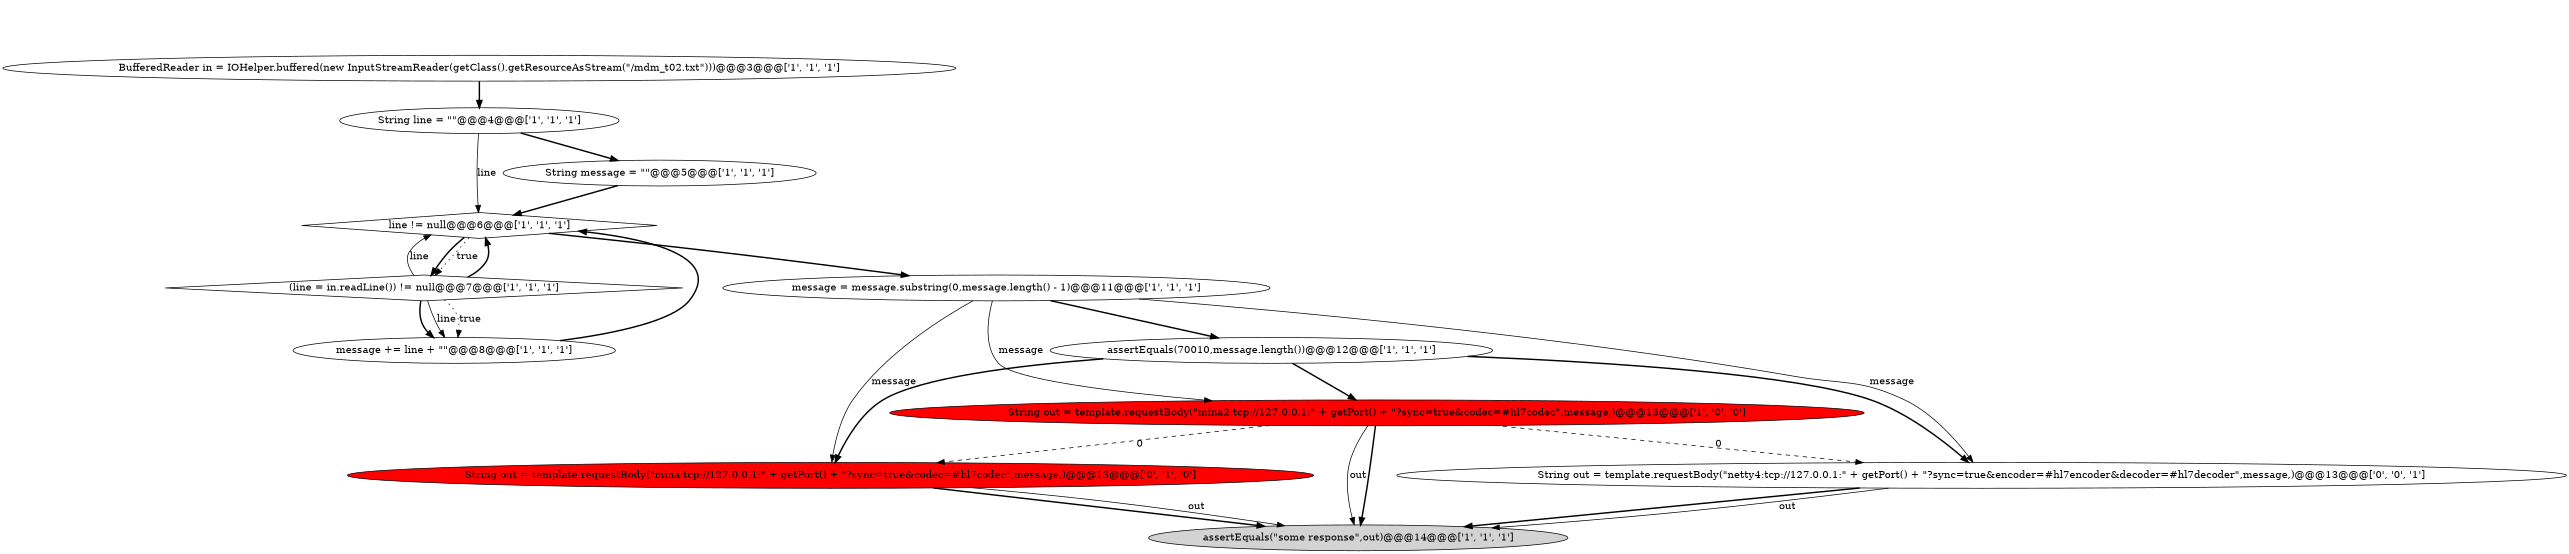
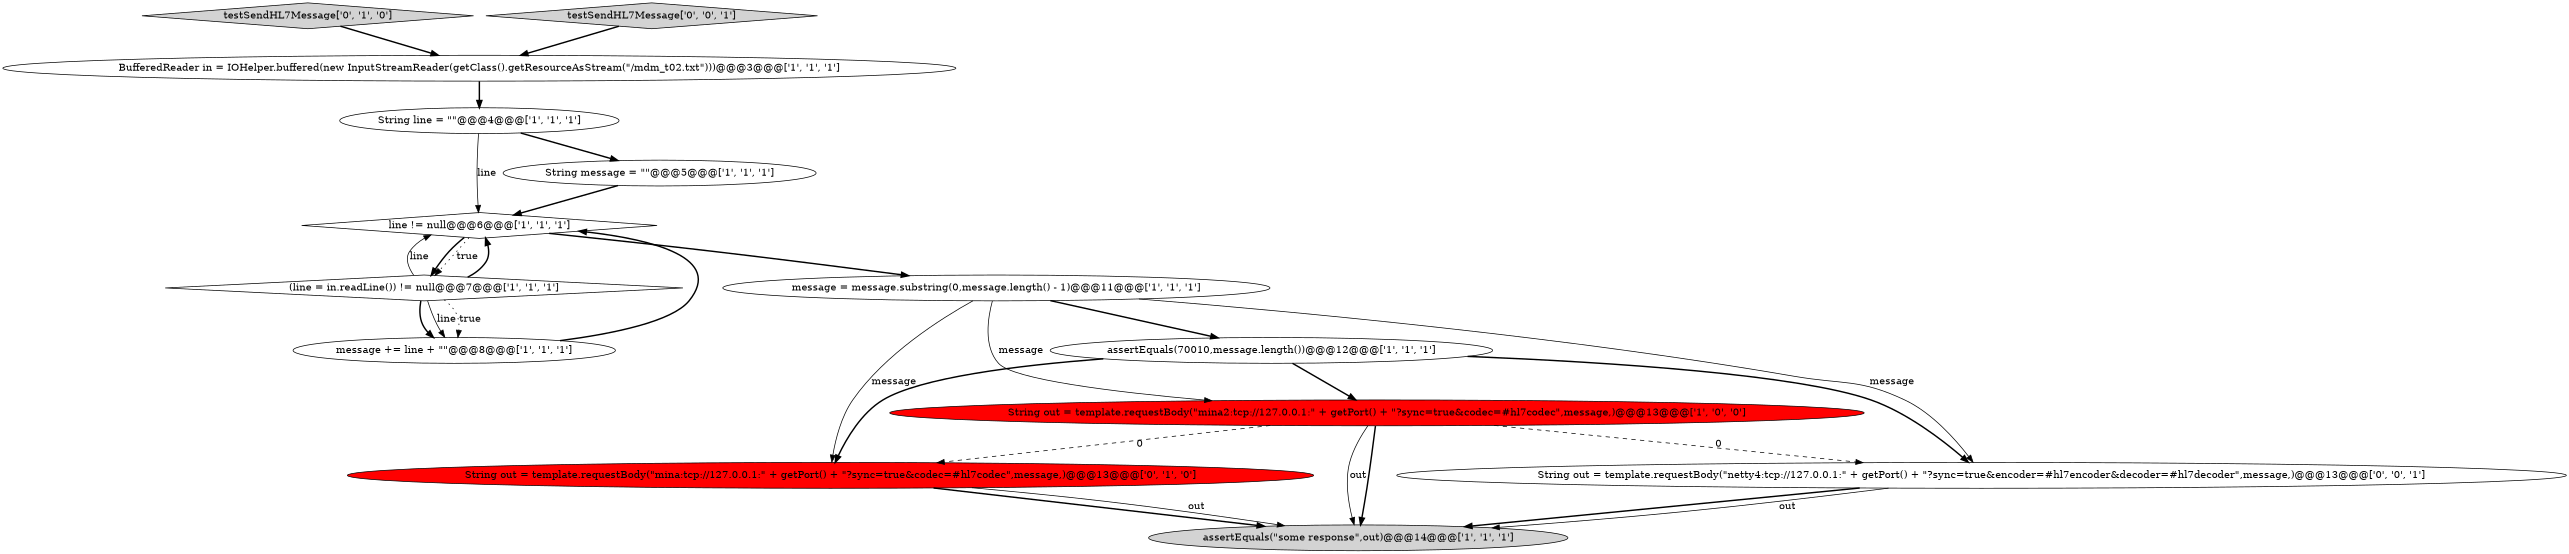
none -> (308, 16)
none -> (652, 16)
